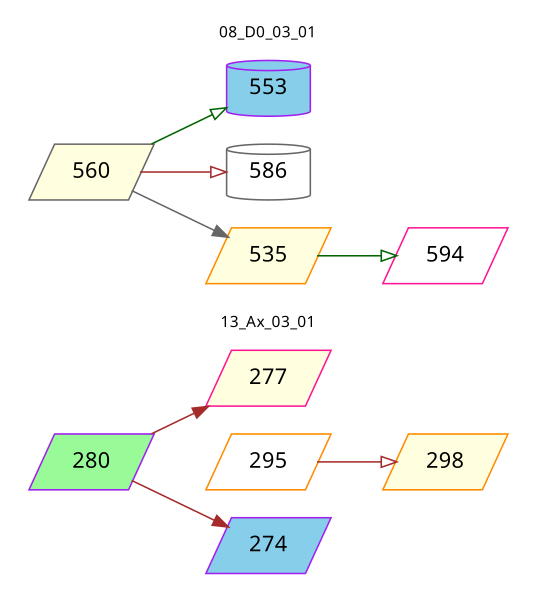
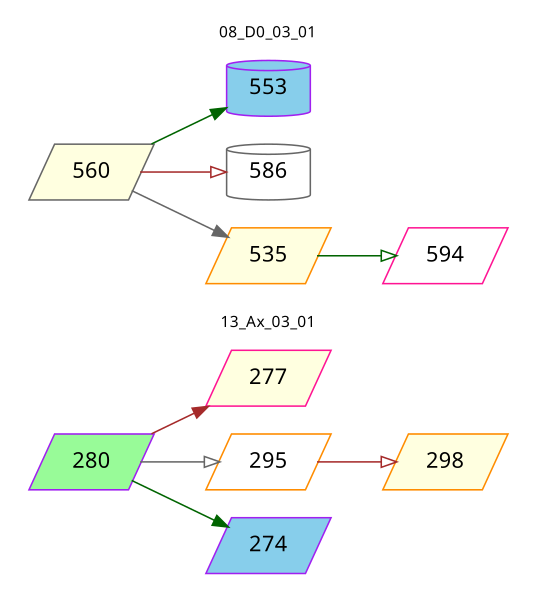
(182, 129) -> (182, 129)
none -> (172, 462)
(173, 500) -> (173, 500)
